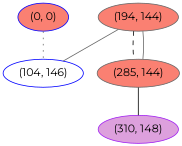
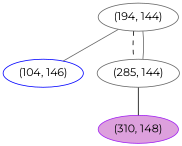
(43, 17) -> none
(138, 17) -> (138, 17)
(138, 73) -> (138, 73)
